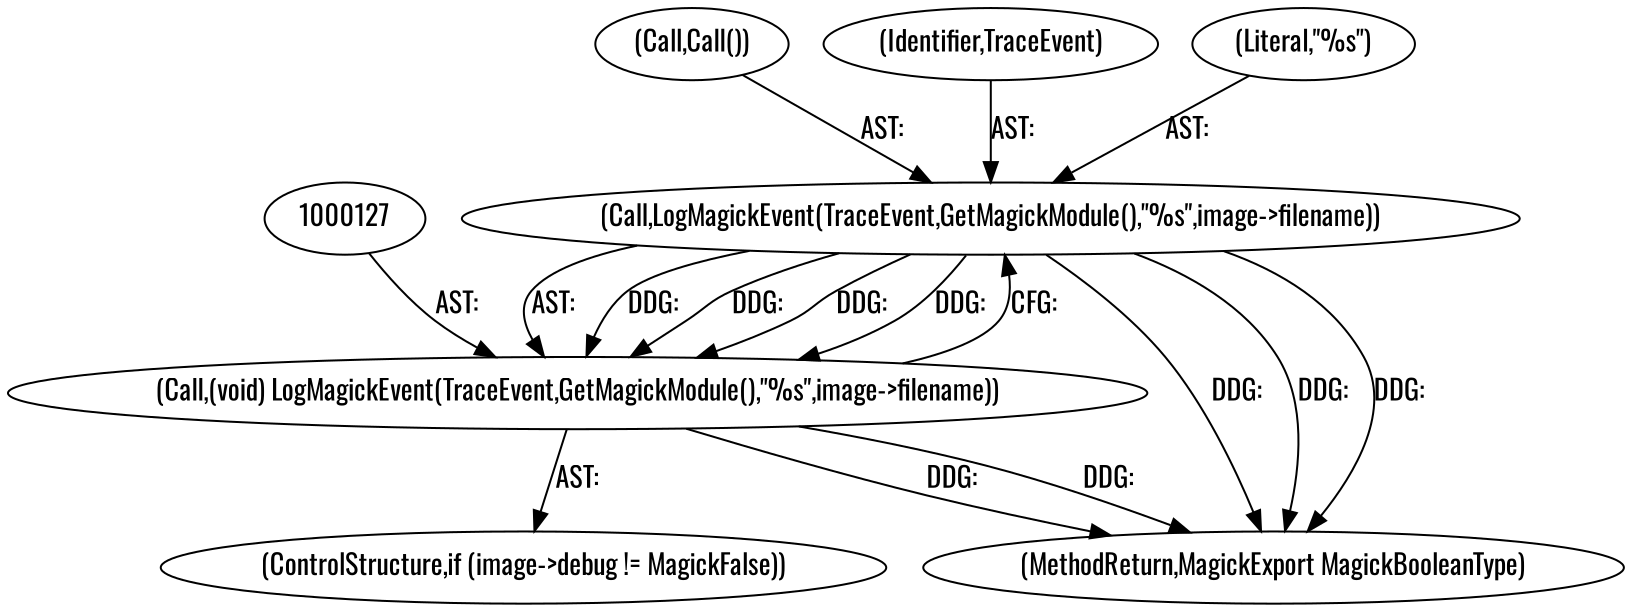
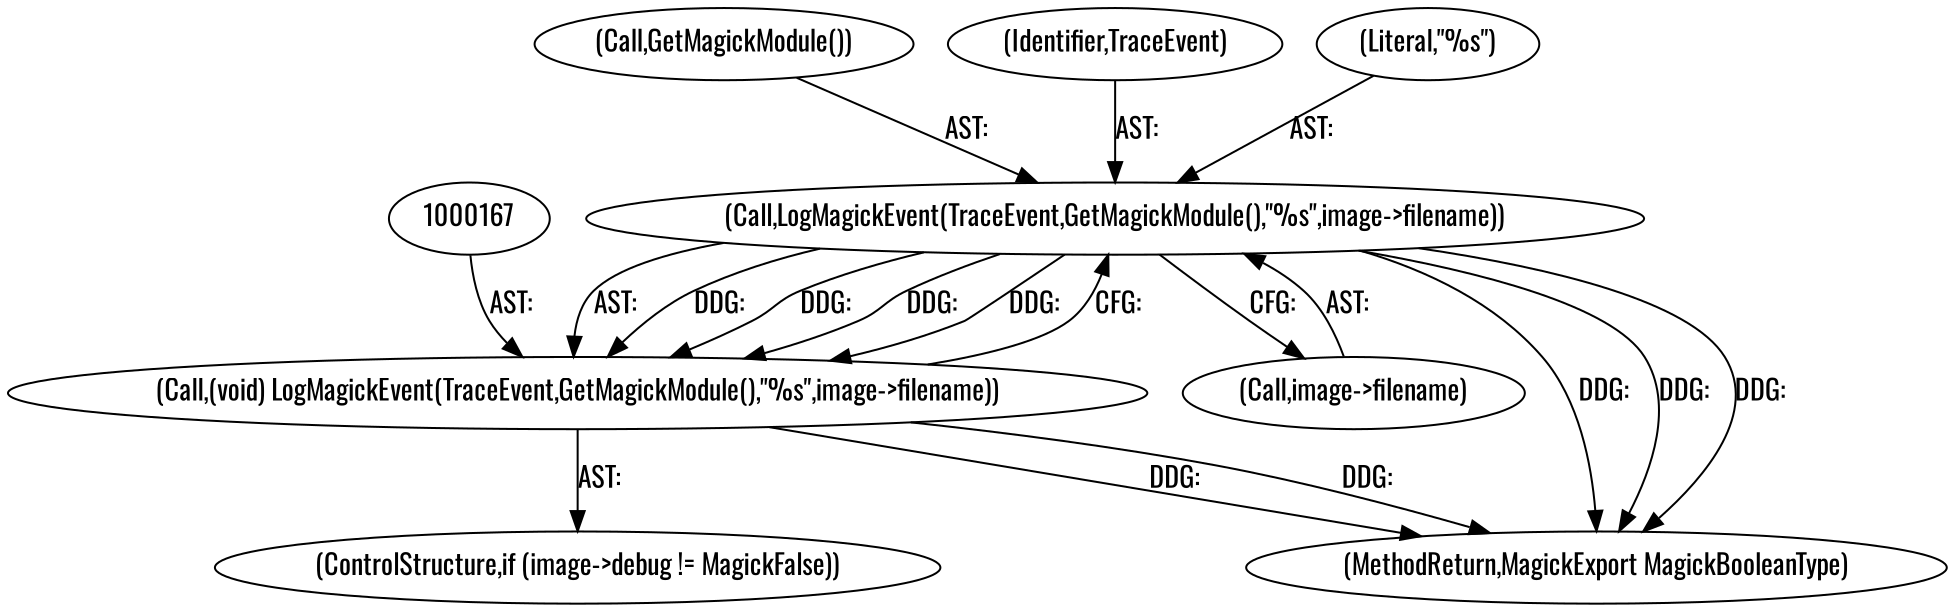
(692, 44) -> (724, 44)
(345, 219) -> (469, 219)
none -> (1354, 393)
